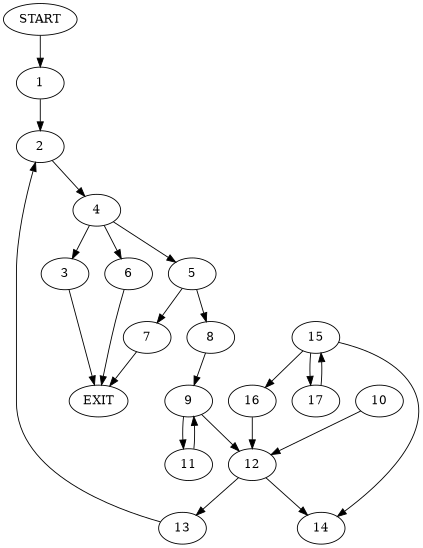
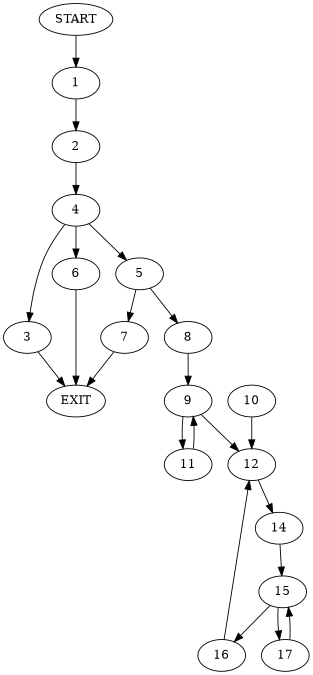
(418, 418) -> (281, 556)
(182, 528) -> none
